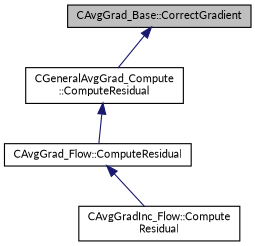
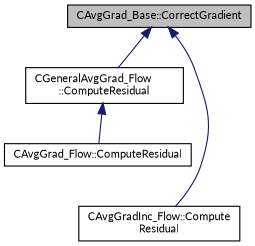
(105, 86) -> (105, 86)
(130, 190) -> (208, 122)
